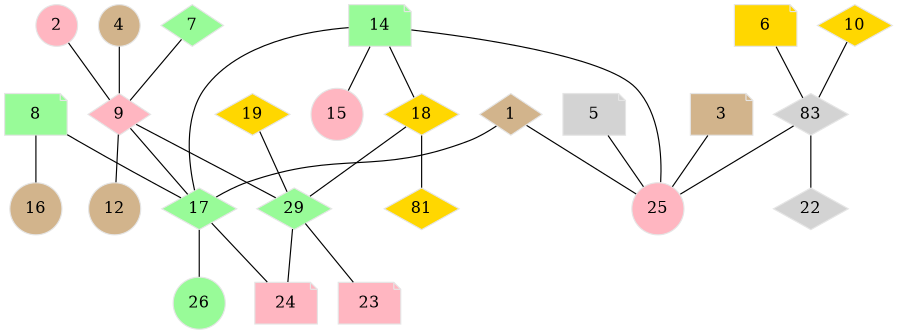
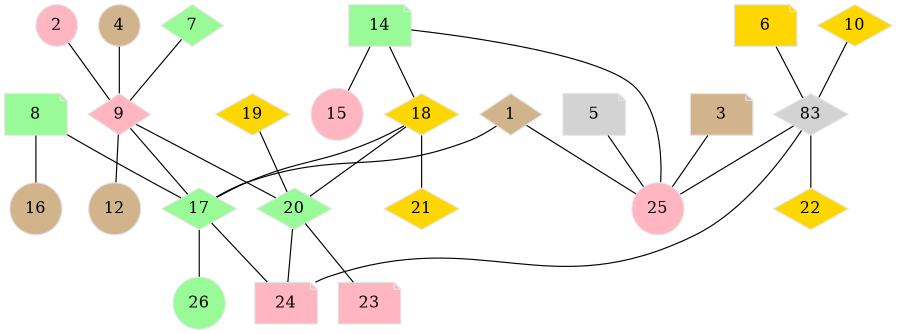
(224, 69) -> (325, 158)
(294, 209) -> (294, 209)
(422, 209) -> (422, 209)
(811, 209) -> (811, 209)
none -> (581, 265)
